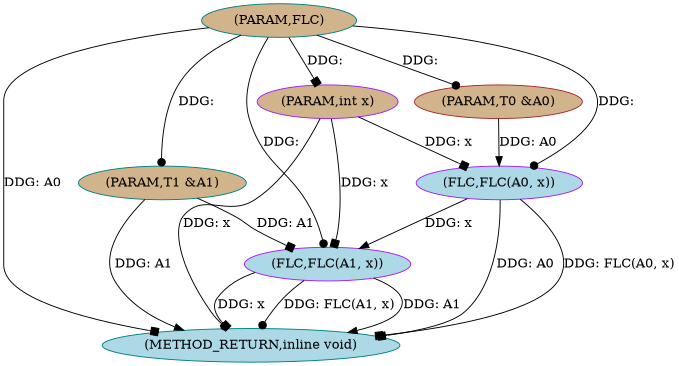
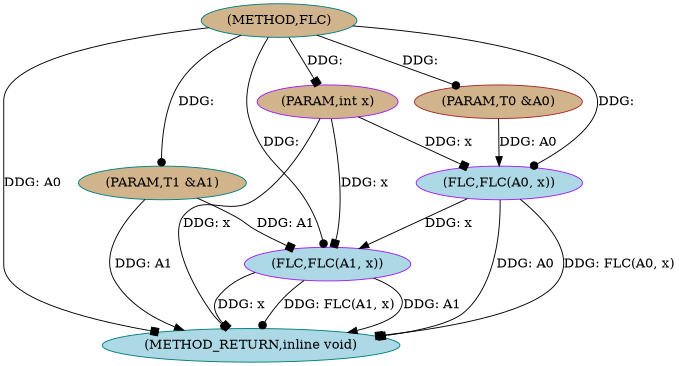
(279, 21) -> (279, 21)
